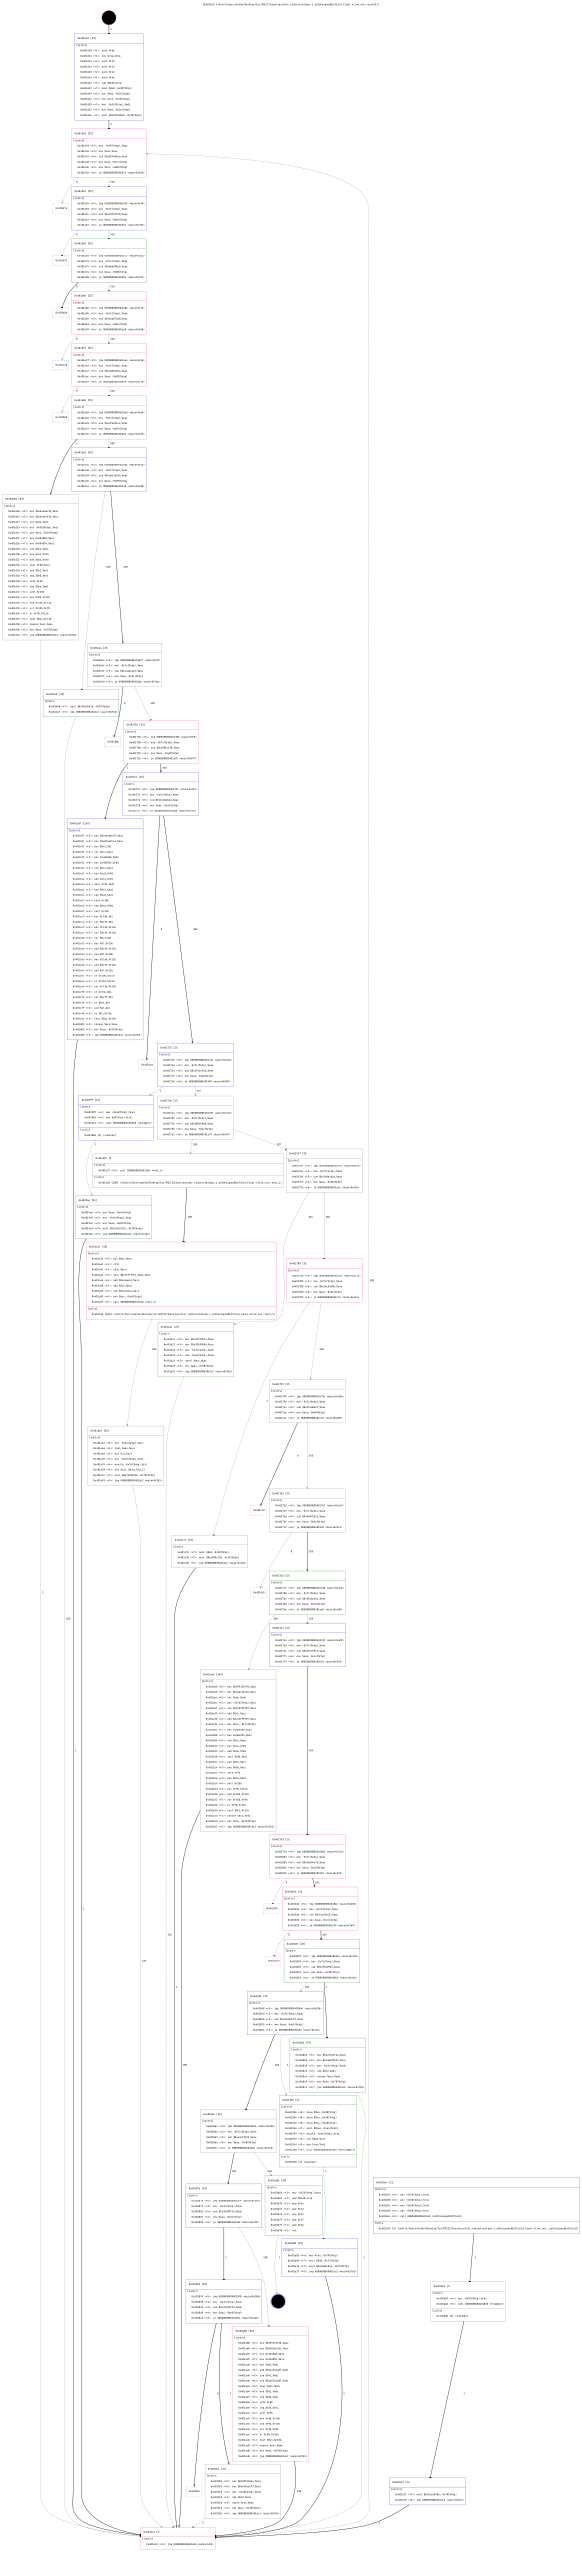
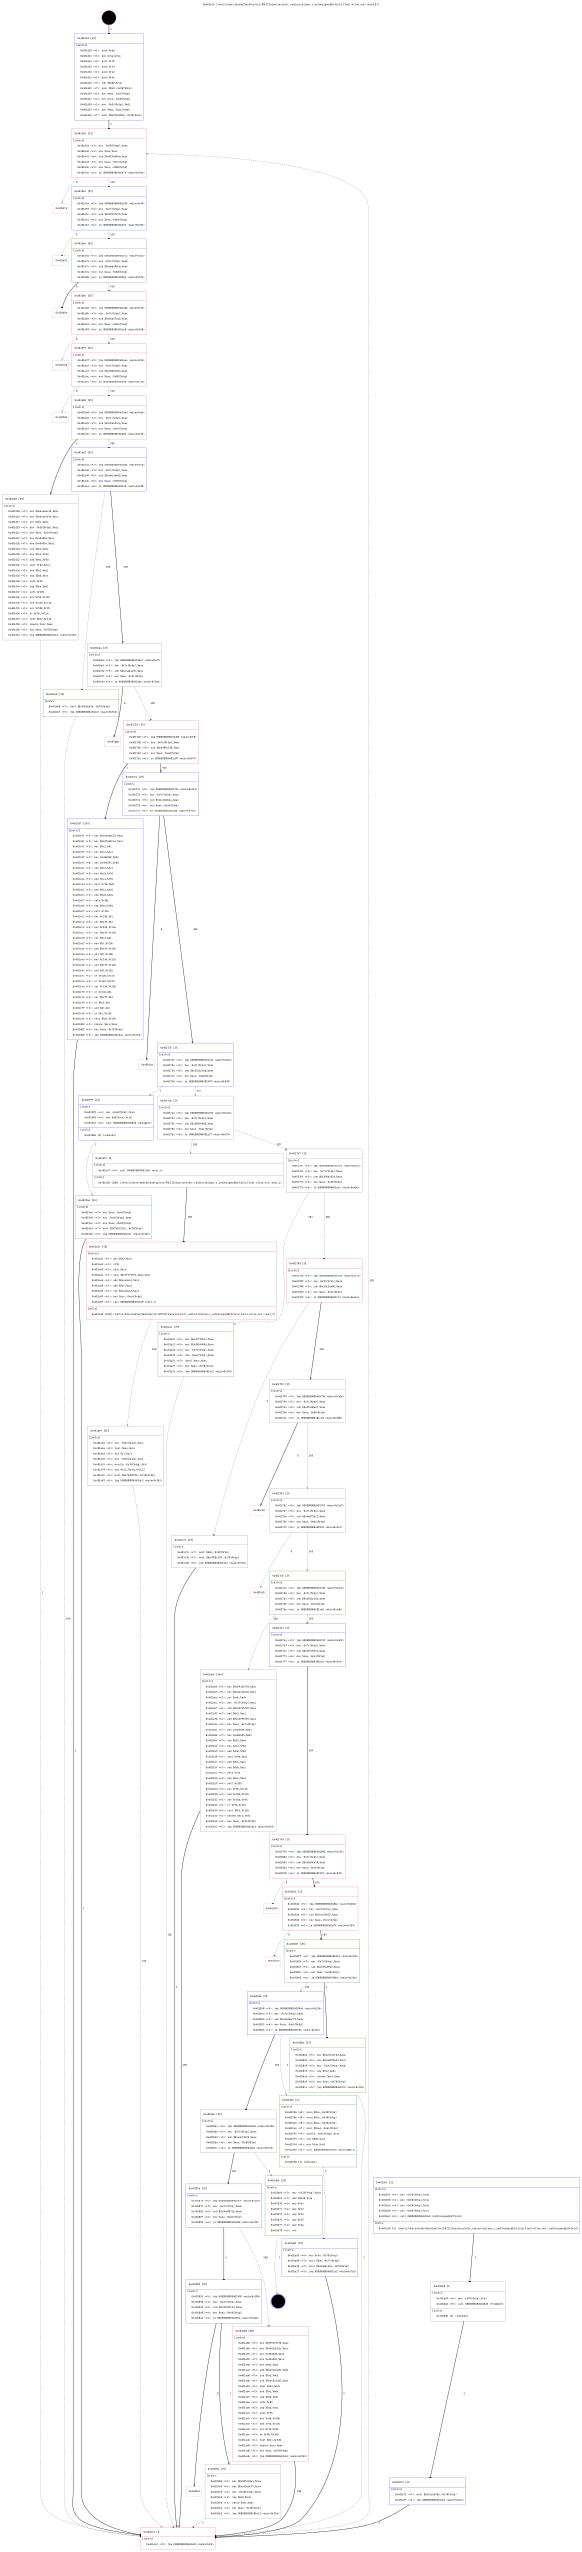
(316, 1340) -> (316, 1340)
(307, 1551) -> (307, 1551)
(269, 2171) -> (269, 2171)
